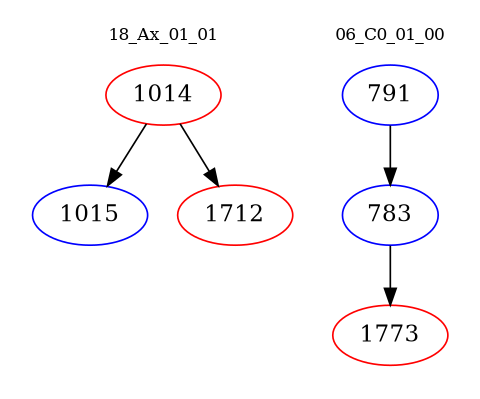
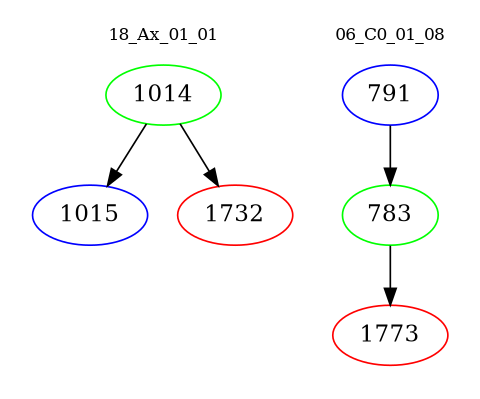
(390, 36) -> (390, 36)
(163, 95) -> (163, 95)
(235, 215) -> (235, 215)
(390, 215) -> (390, 215)
